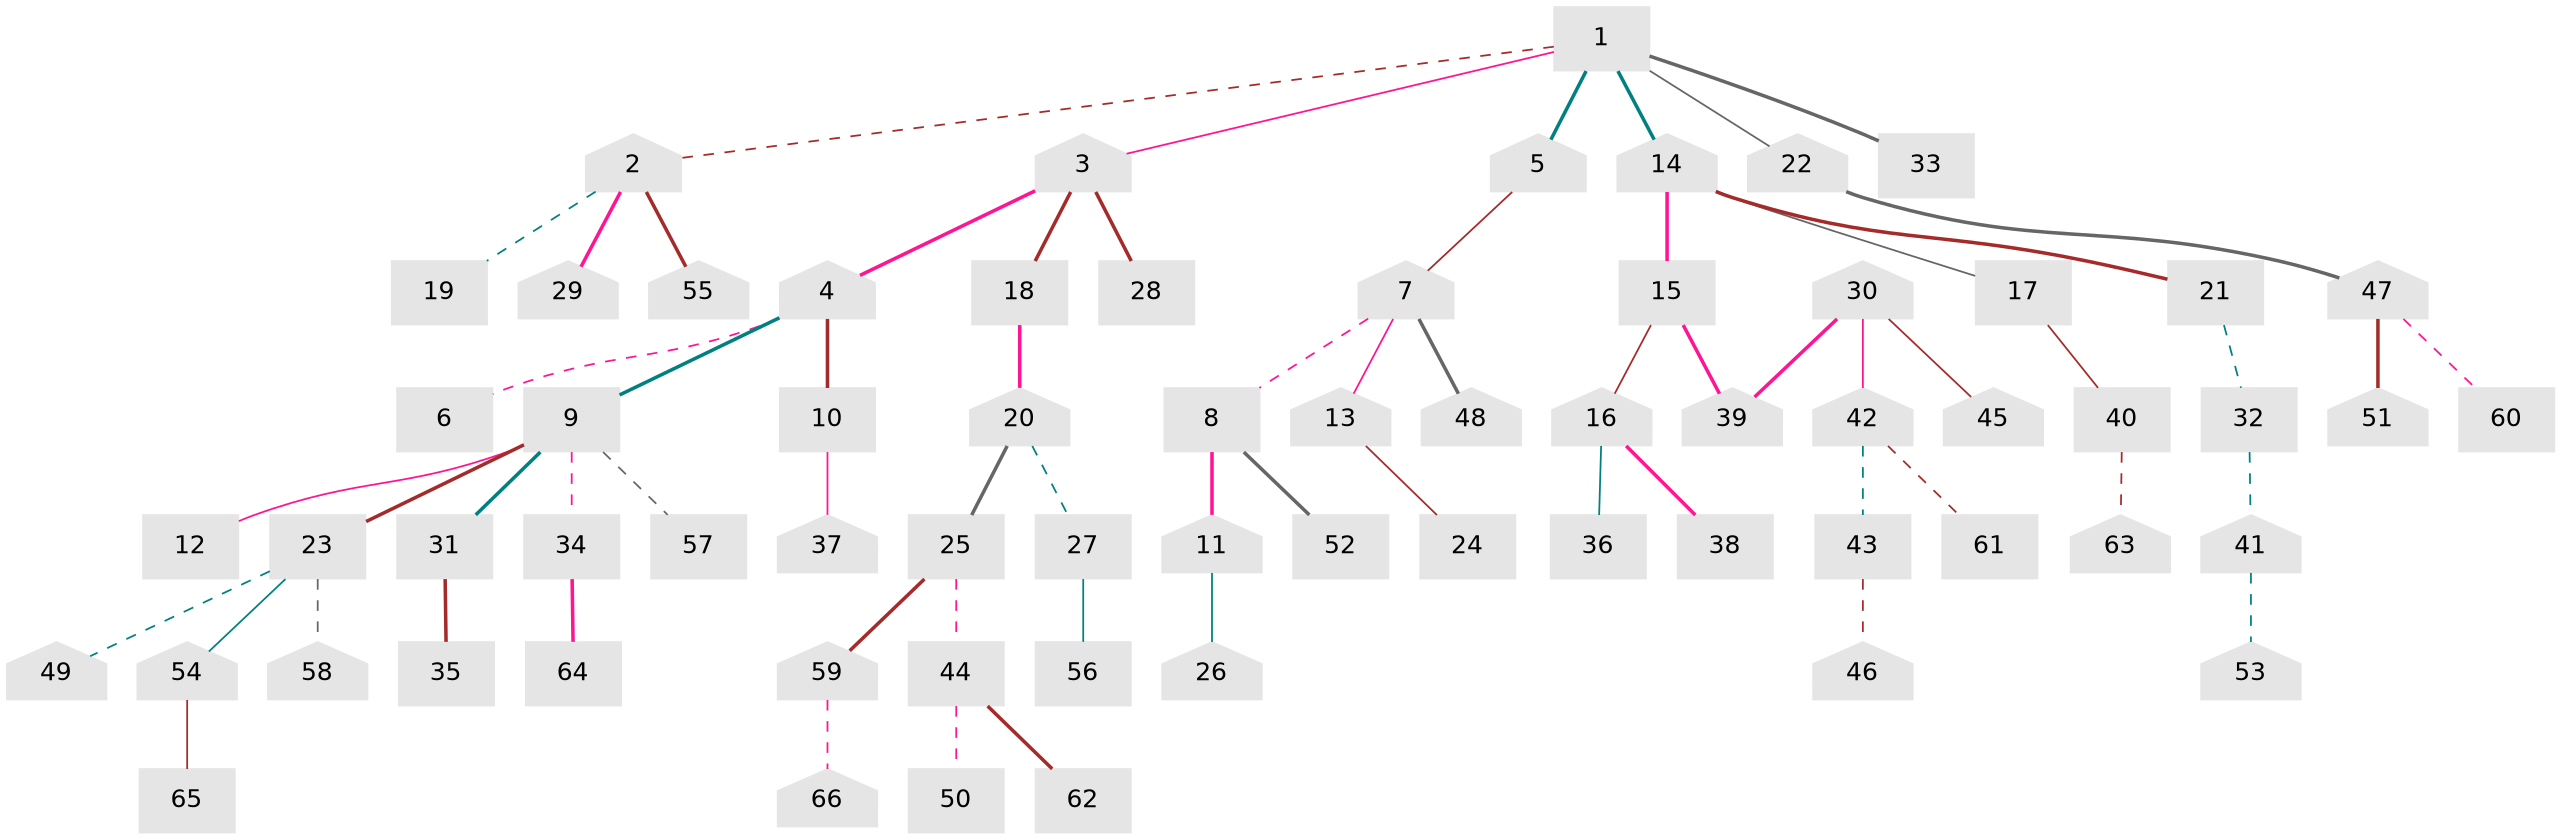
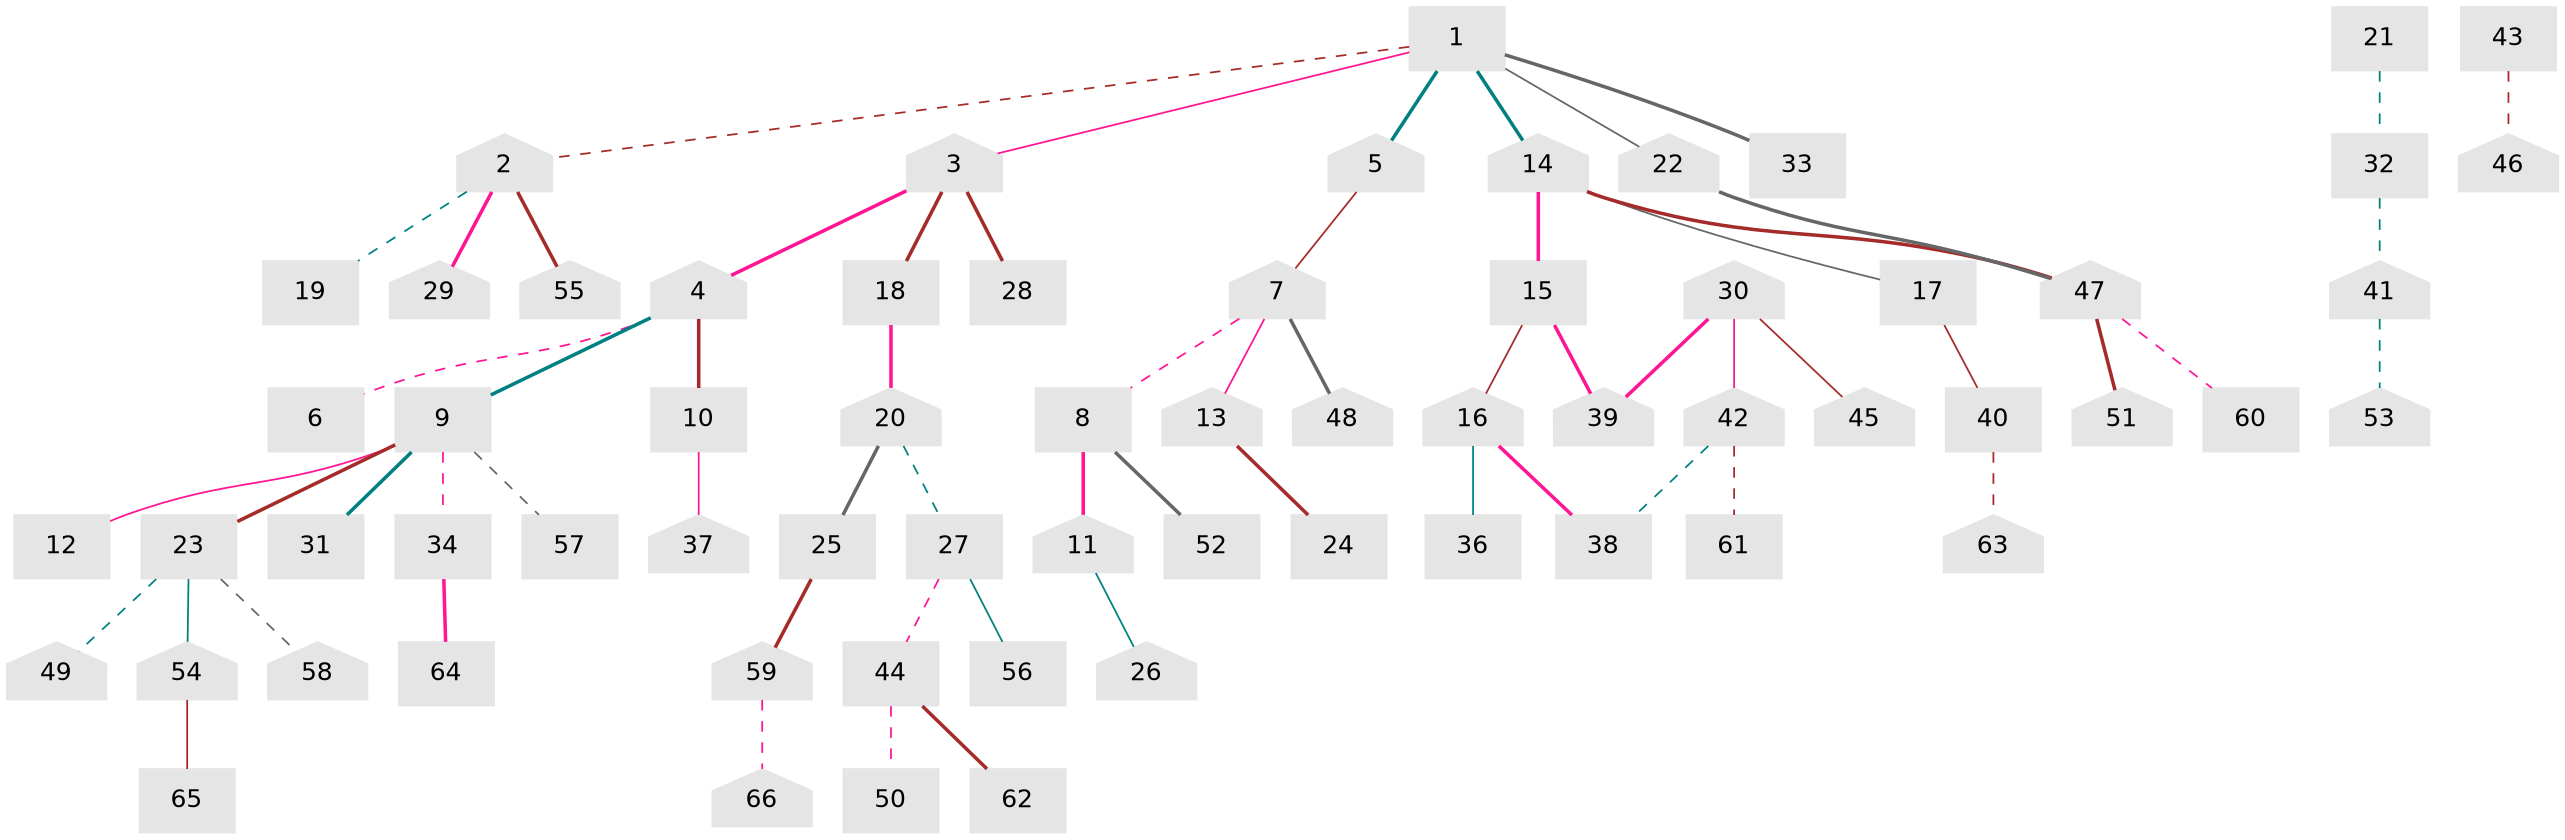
(1941, 239) -> (1819, 235)
(1401, 480) -> (1273, 480)
(1863, 480) -> (1672, 480)
(956, 610) -> (923, 610)
(446, 674) -> none
